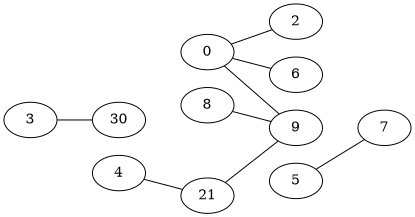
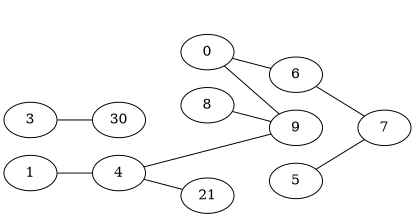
(296, 22) -> none
none -> (340, 101)
(252, 162) -> (207, 150)
none -> (30, 173)
